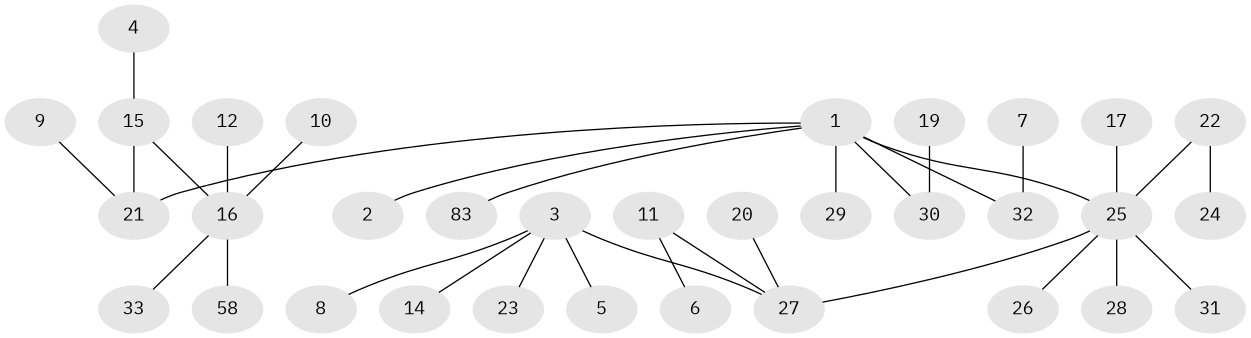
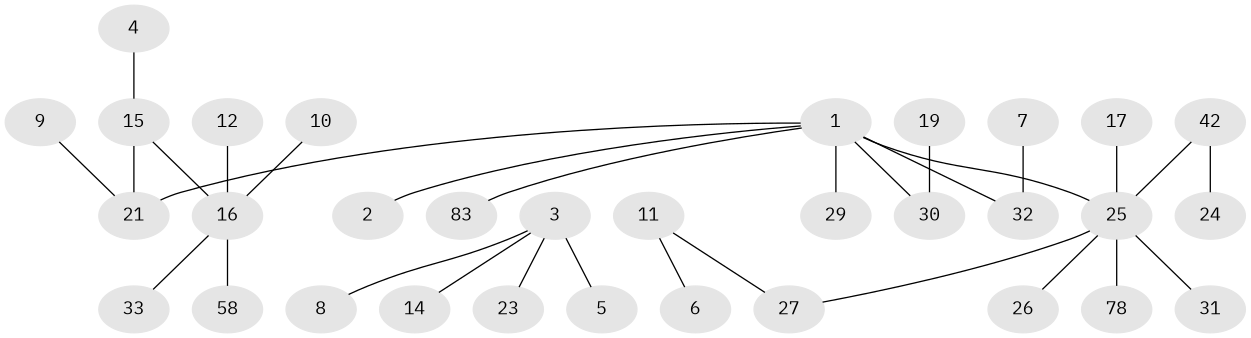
(1210, 122) -> (1210, 122)
(742, 216) -> none
(658, 259) -> none
(1117, 309) -> (1117, 309)
